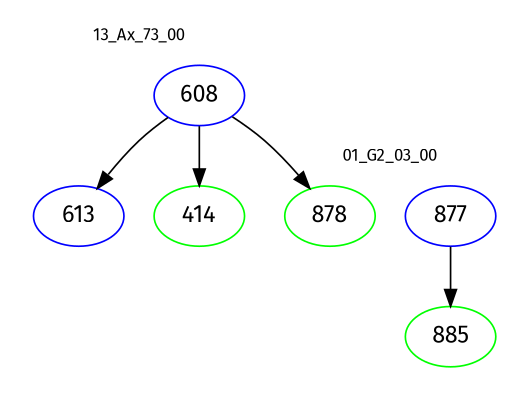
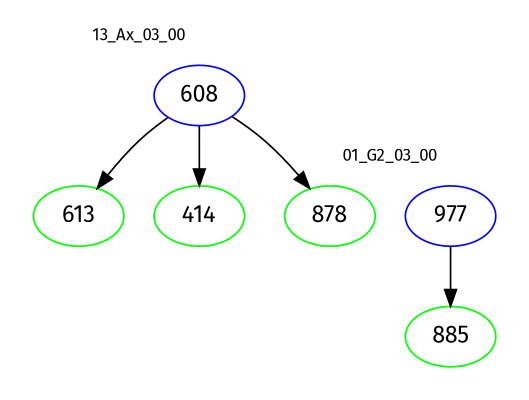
(139, 36) -> (139, 36)
(79, 216) -> (79, 216)
(451, 216) -> (451, 216)
